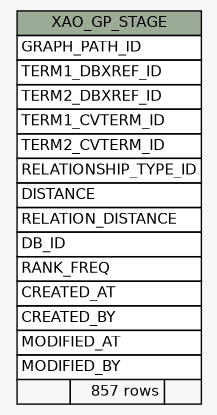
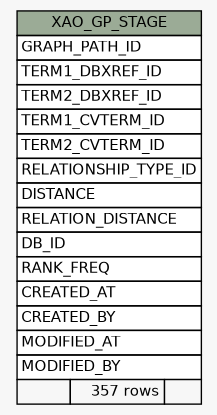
(126, 391) -> (126, 391)
